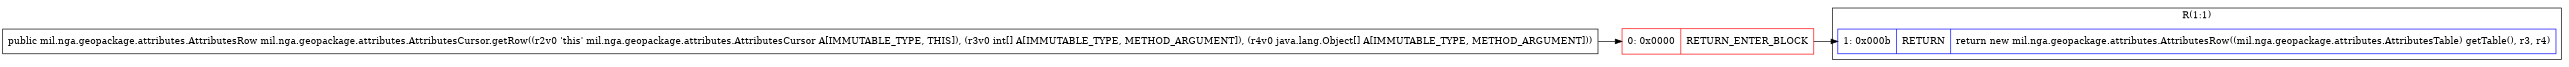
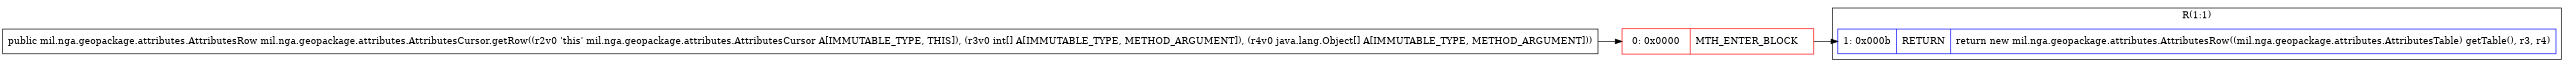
(1747, 41) -> (1747, 41)
